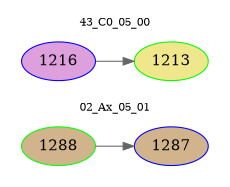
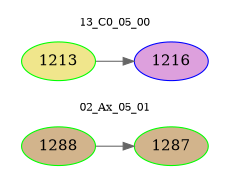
(115, 23) -> (115, 23)
(109, 61) -> (109, 61)
(171, 146) -> (171, 146)
